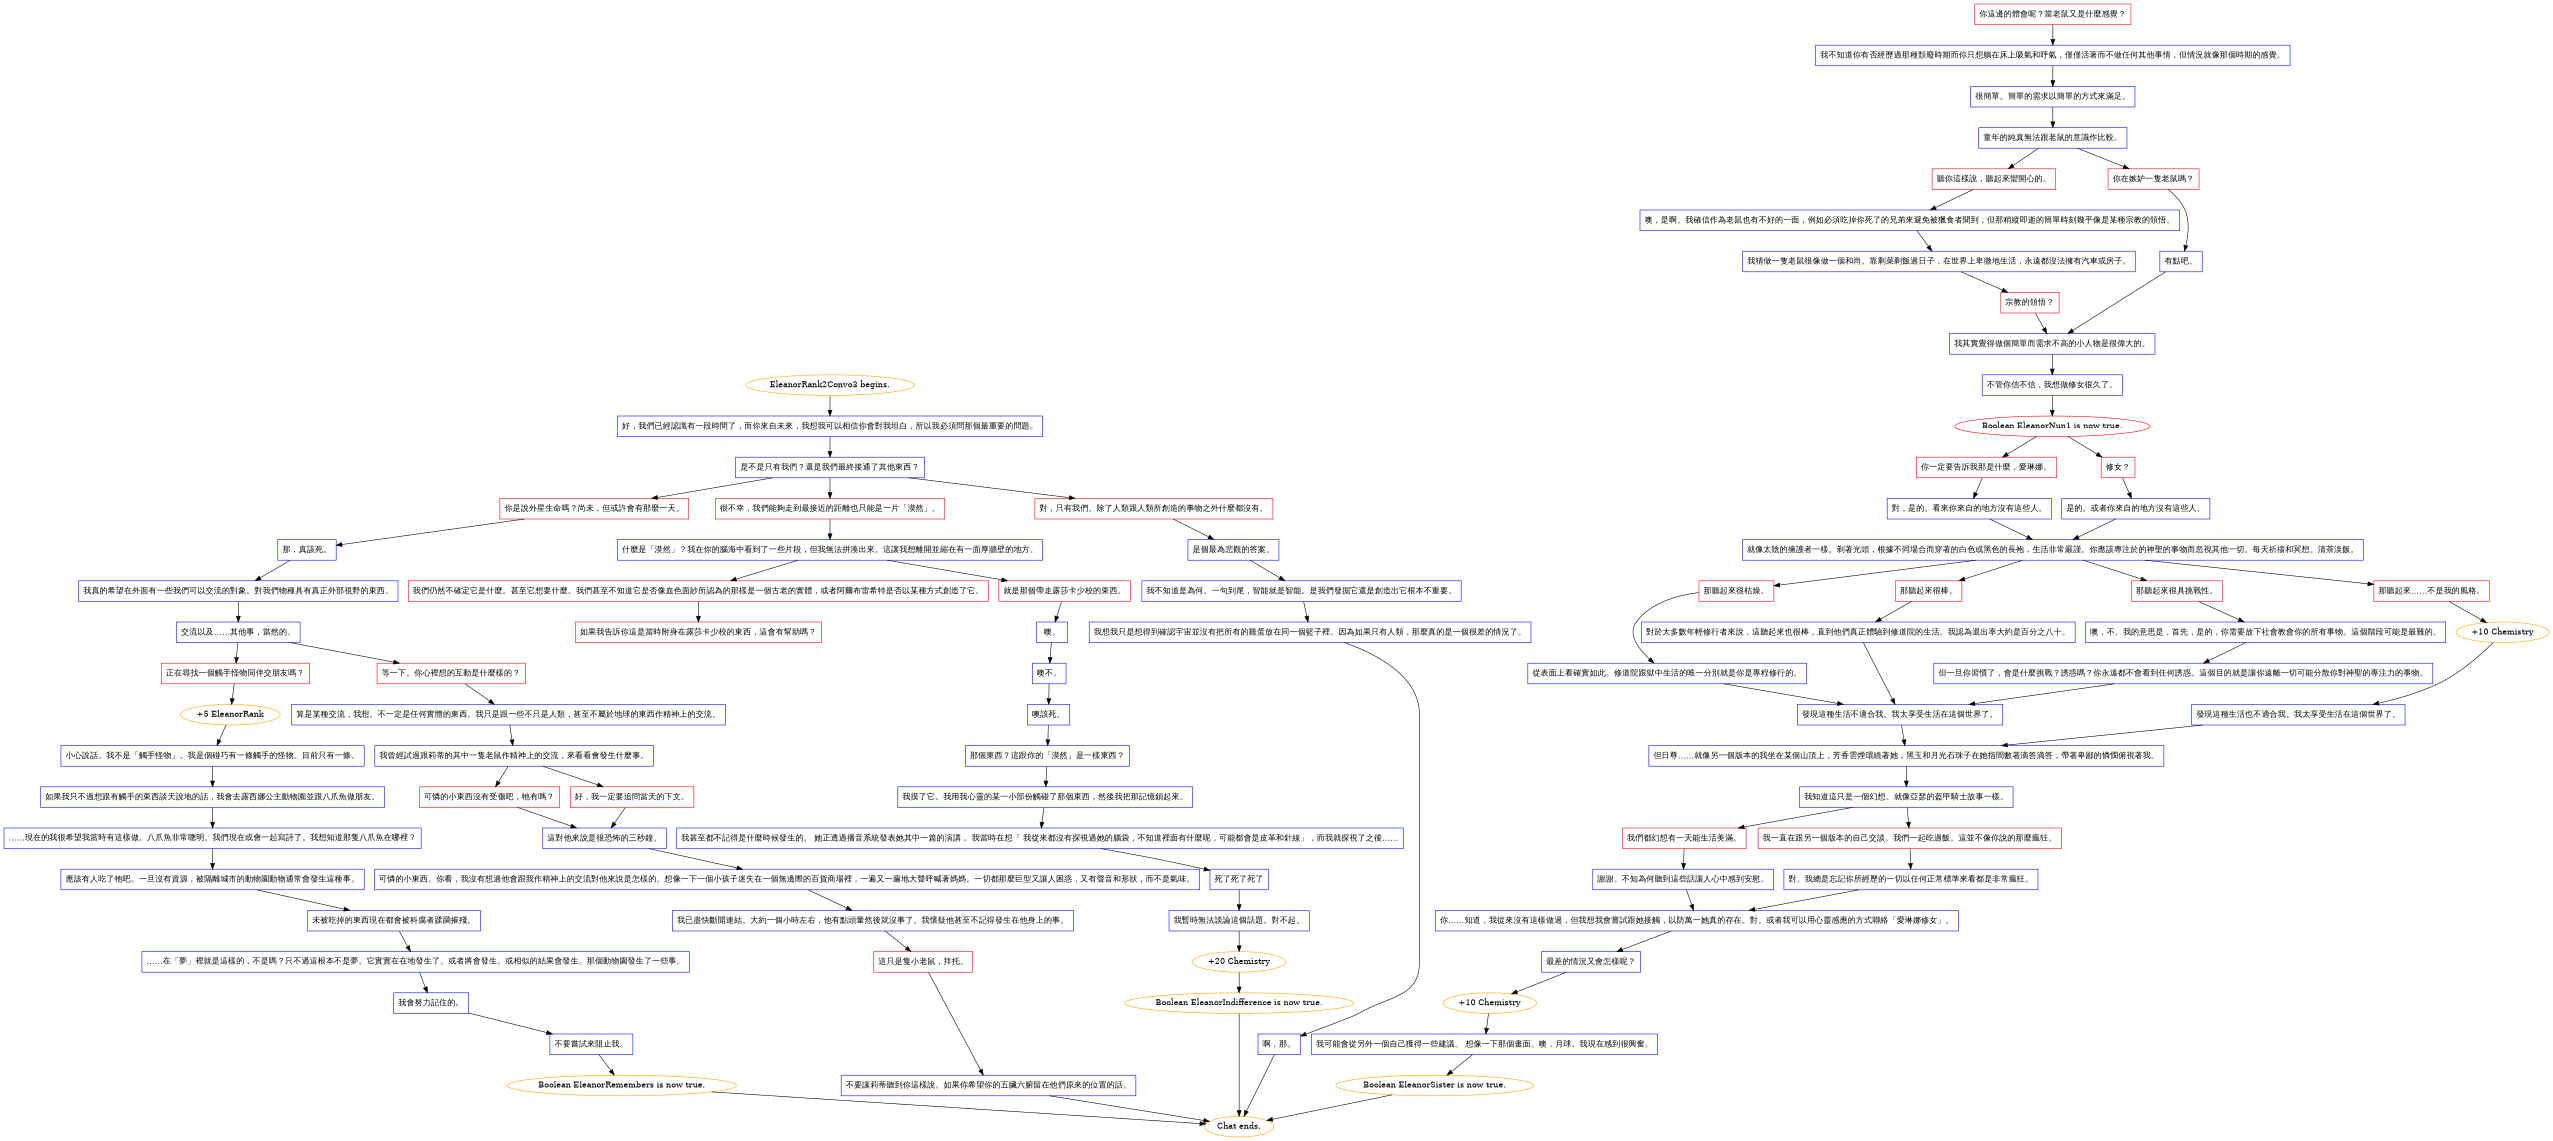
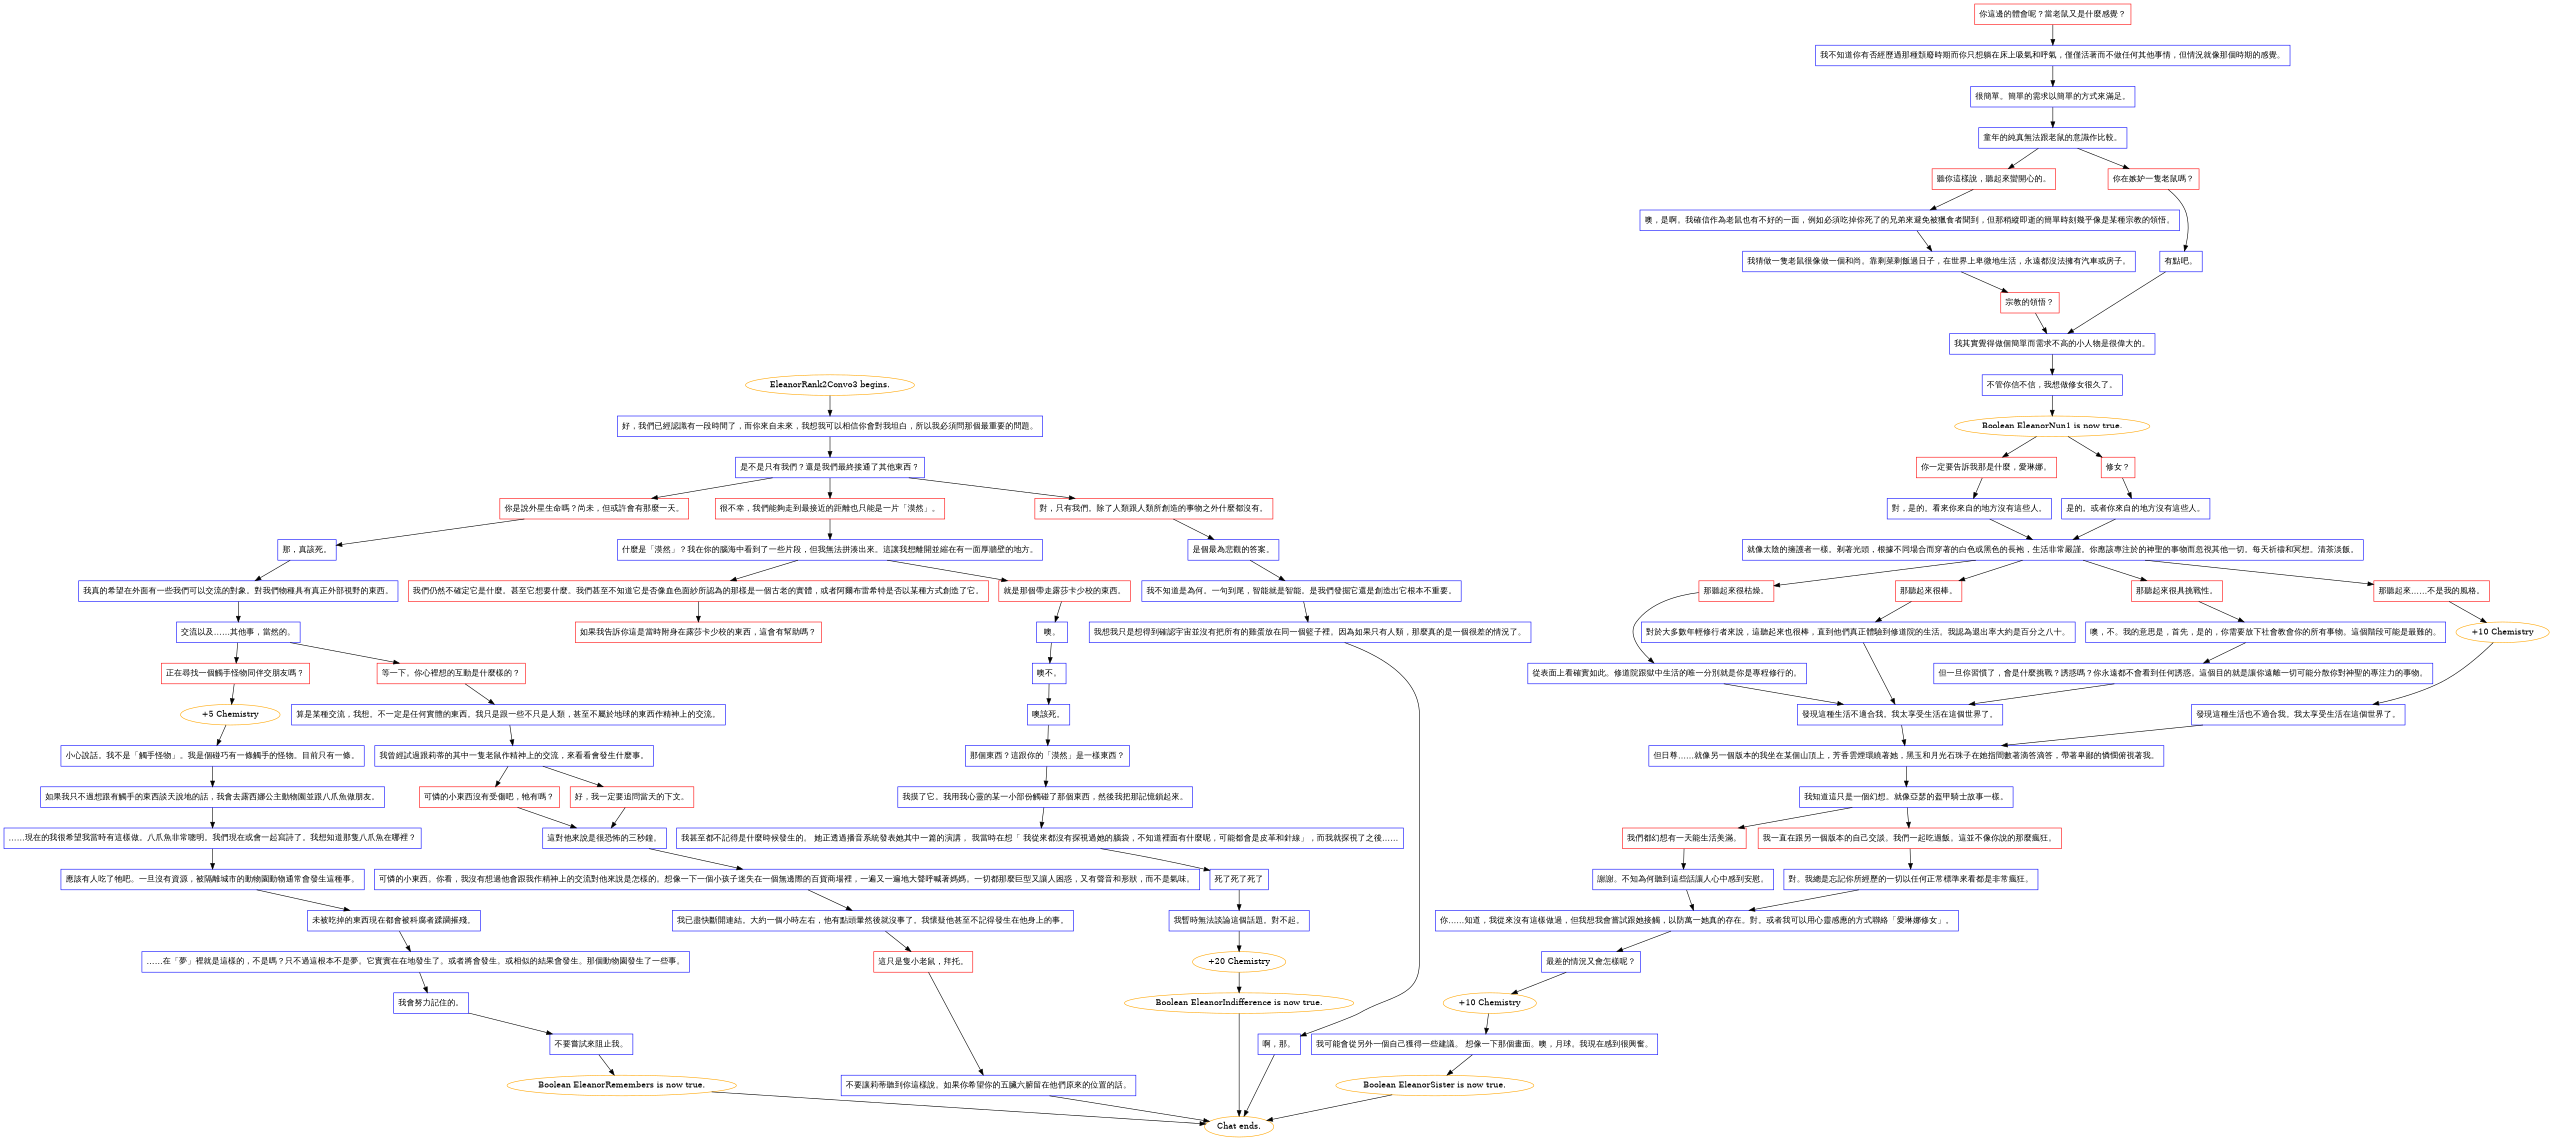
(2052, 426) -> (2052, 426)
(230, 715) -> (230, 715)
